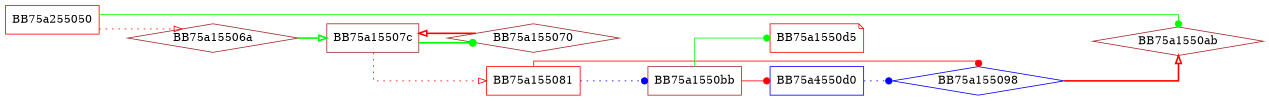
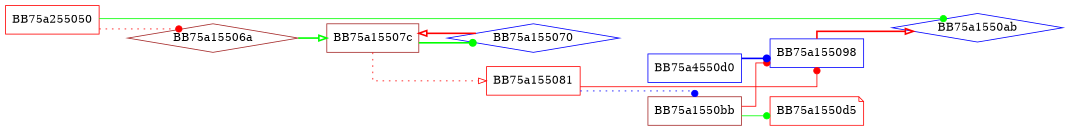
(137, 29) -> (137, 29)
(533, 38) -> (533, 38)
(1178, 41) -> (977, 28)
(753, 81) -> (756, 93)
(875, 81) -> (753, 58)
(978, 81) -> (817, 53)
